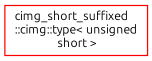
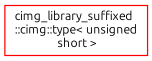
(76, 30) -> (76, 30)
